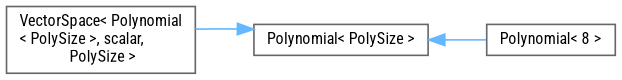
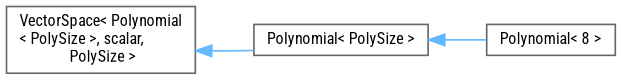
(216, 29) -> (233, 51)
